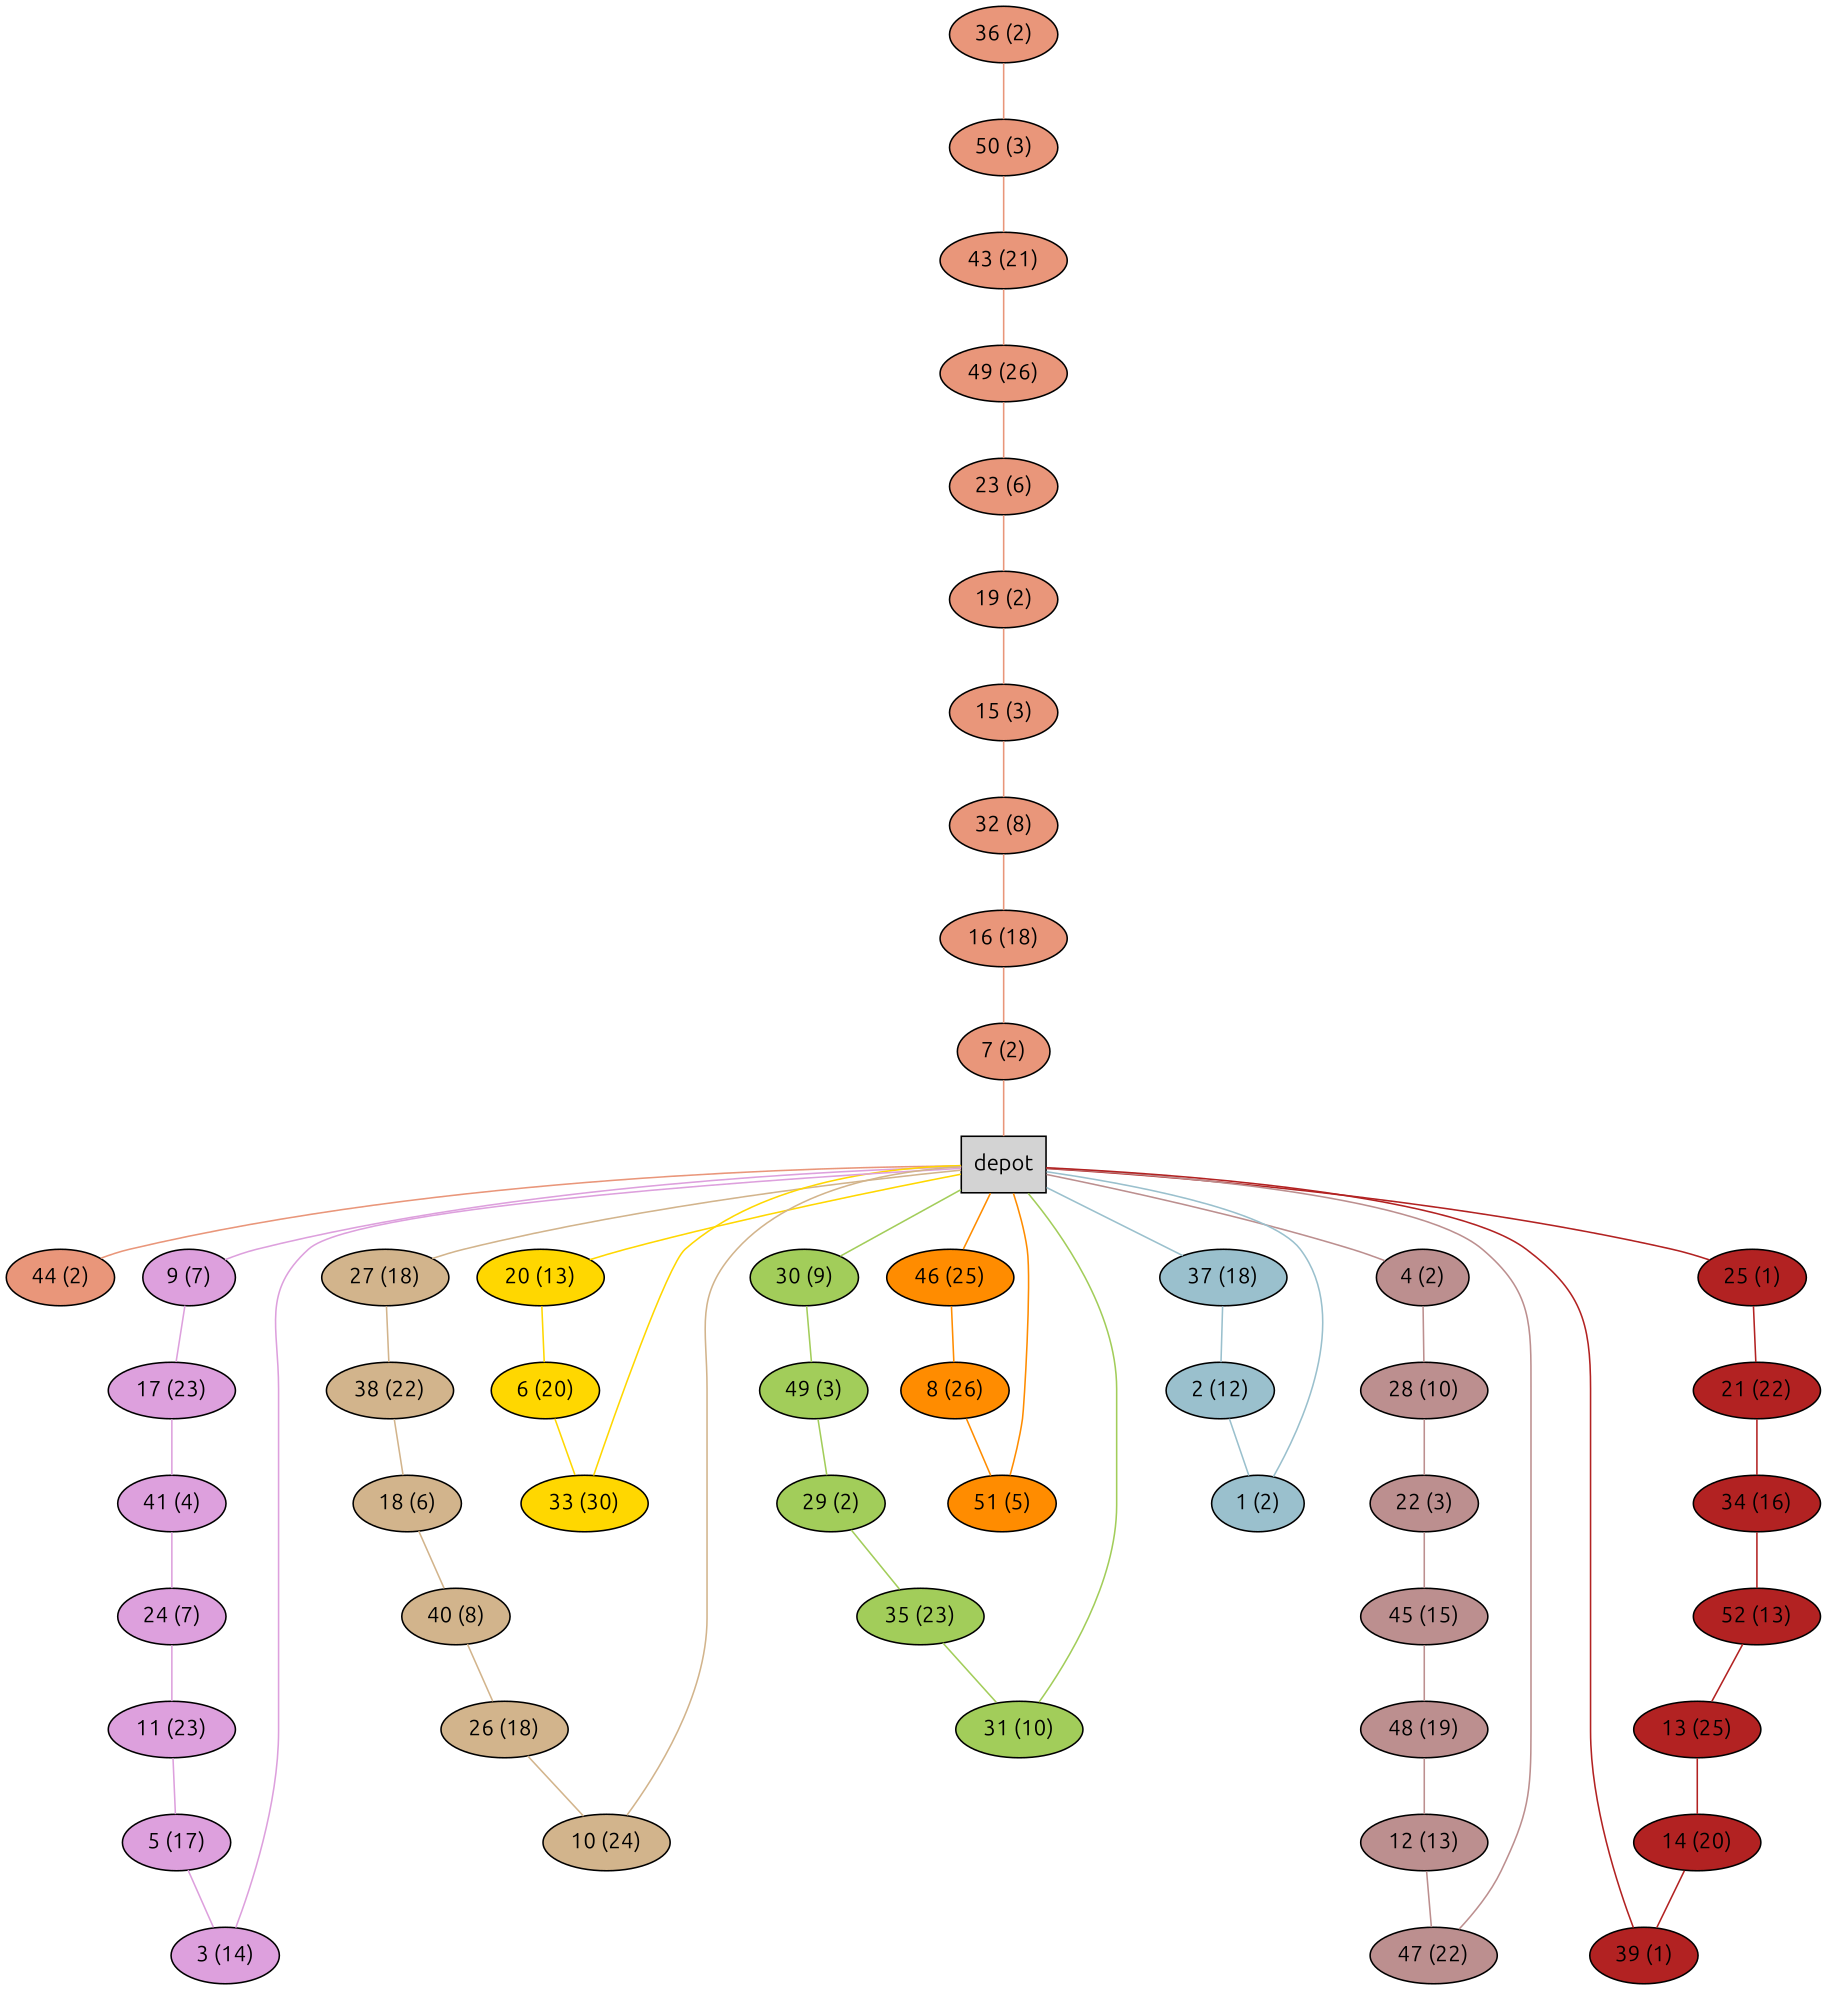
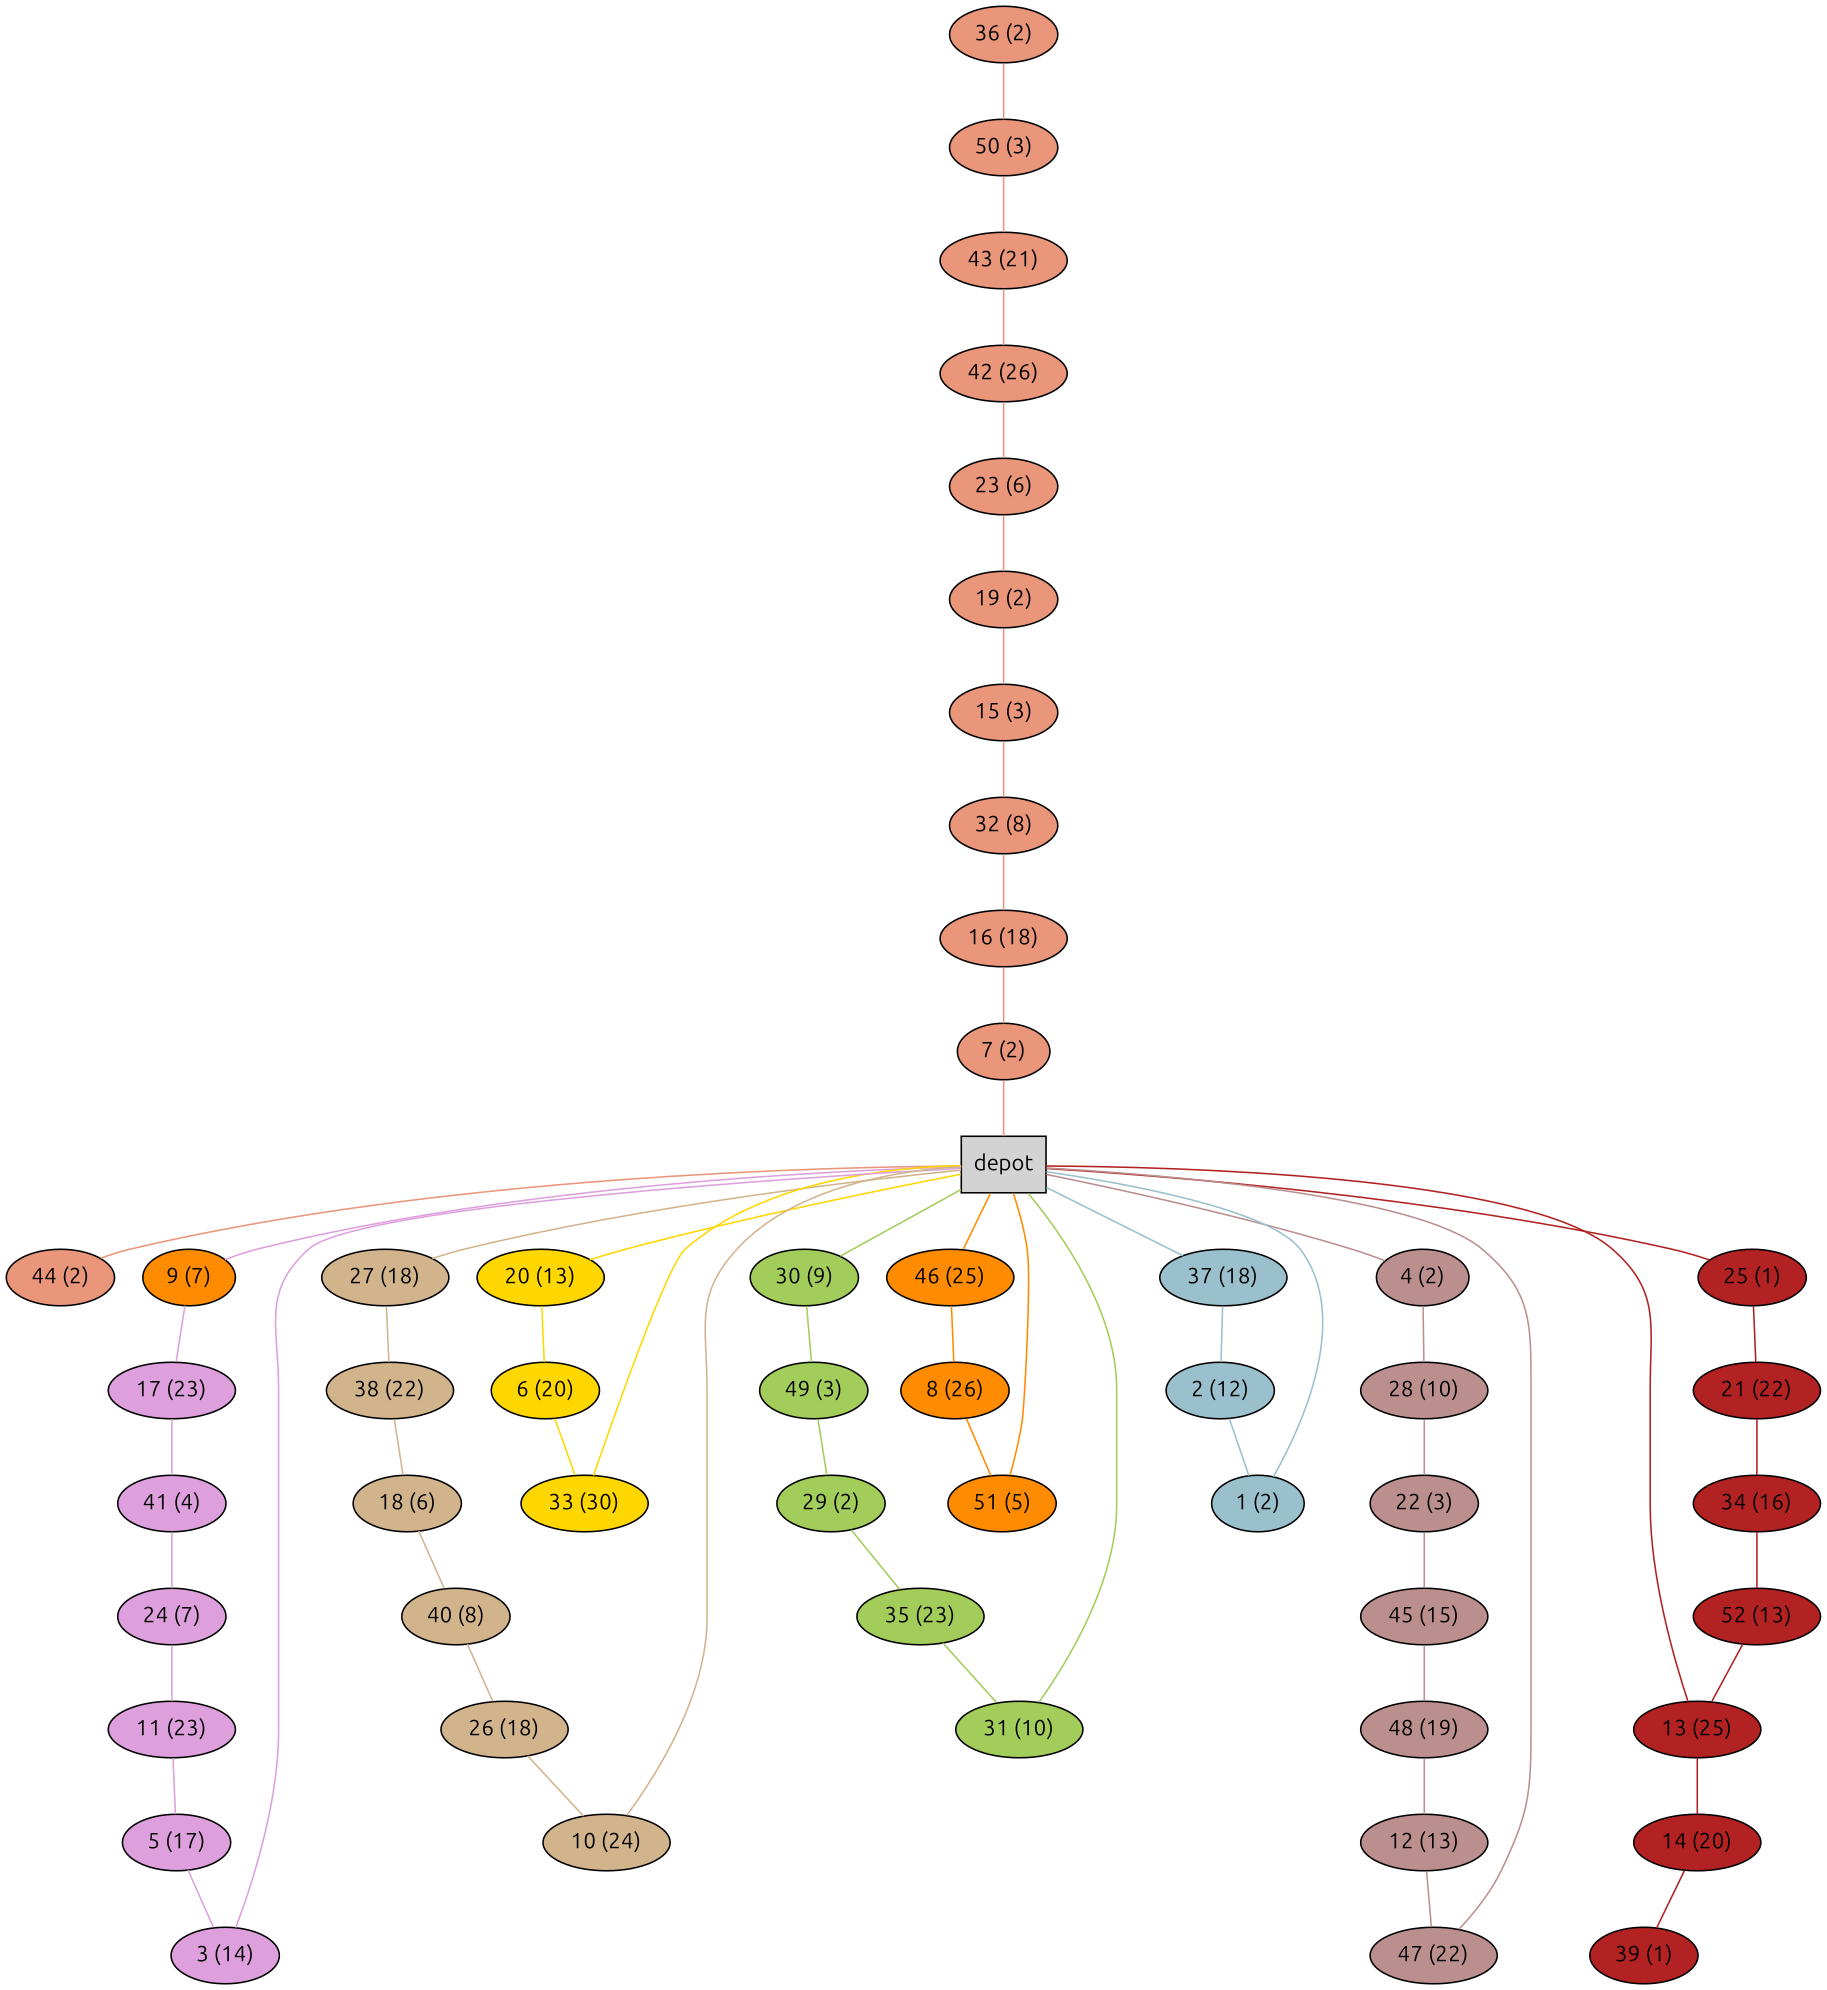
(1004, 374) -> (1004, 374)
(189, 1278) -> (189, 1278)
(1586, 1335) -> (1610, 1248)
